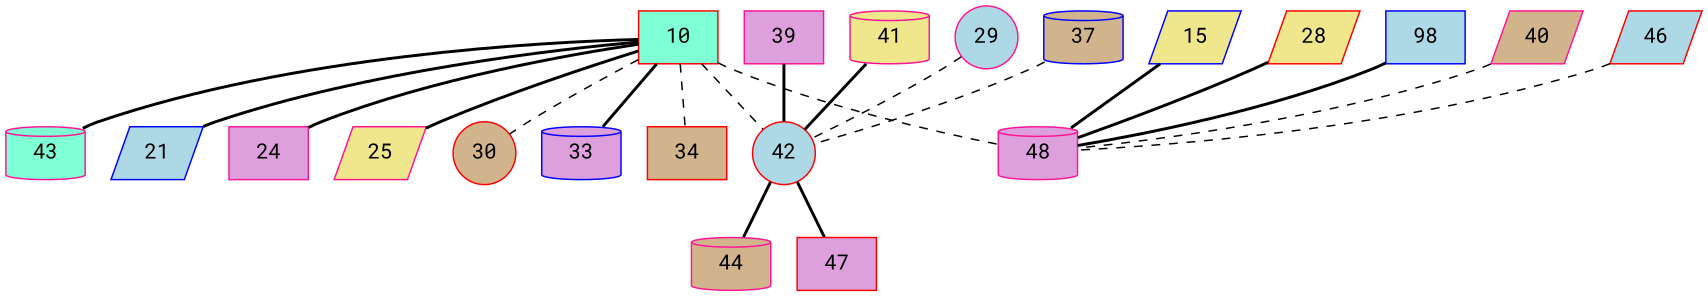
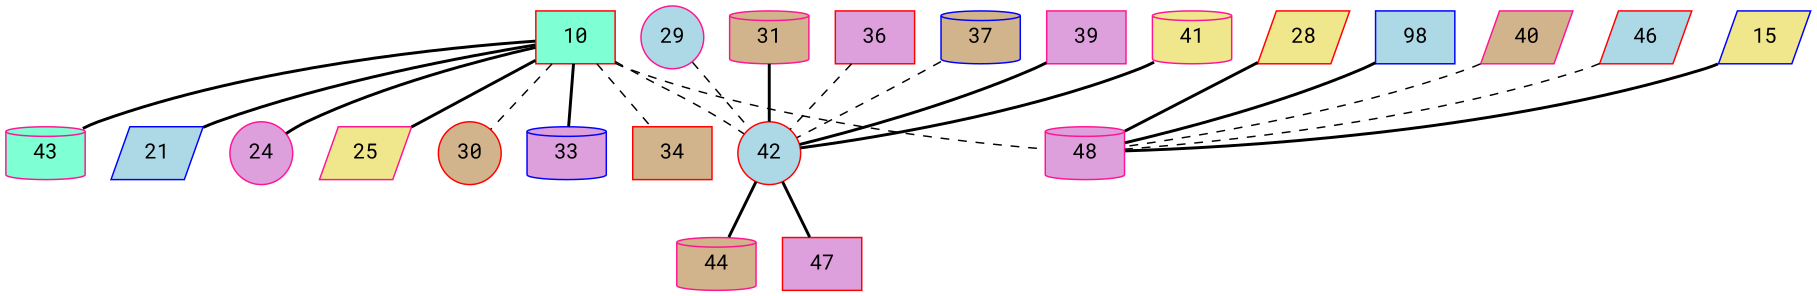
none -> (769, 37)
none -> (875, 37)
(269, 153) -> (261, 153)
